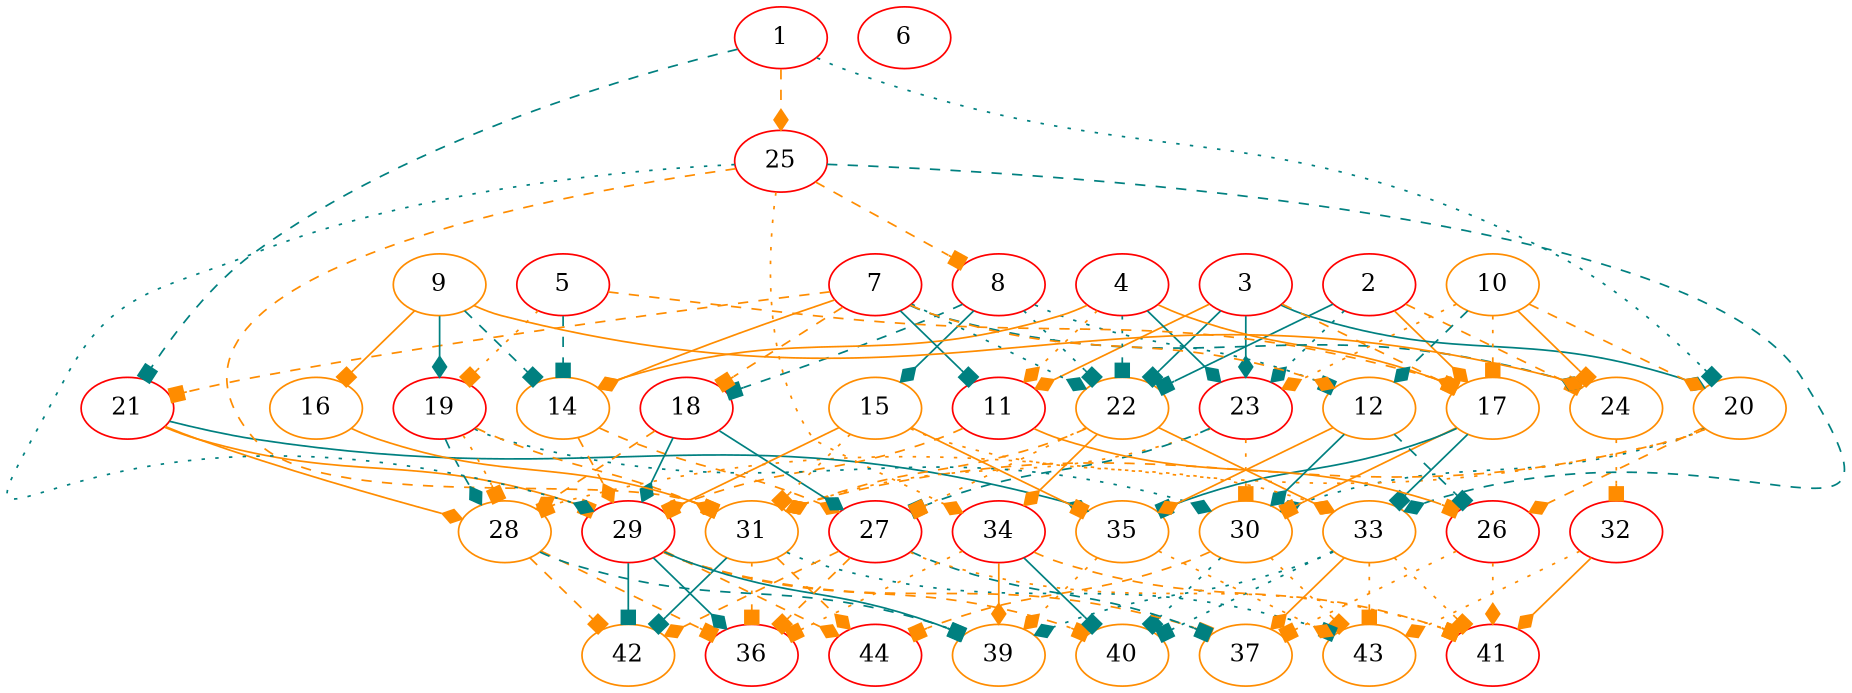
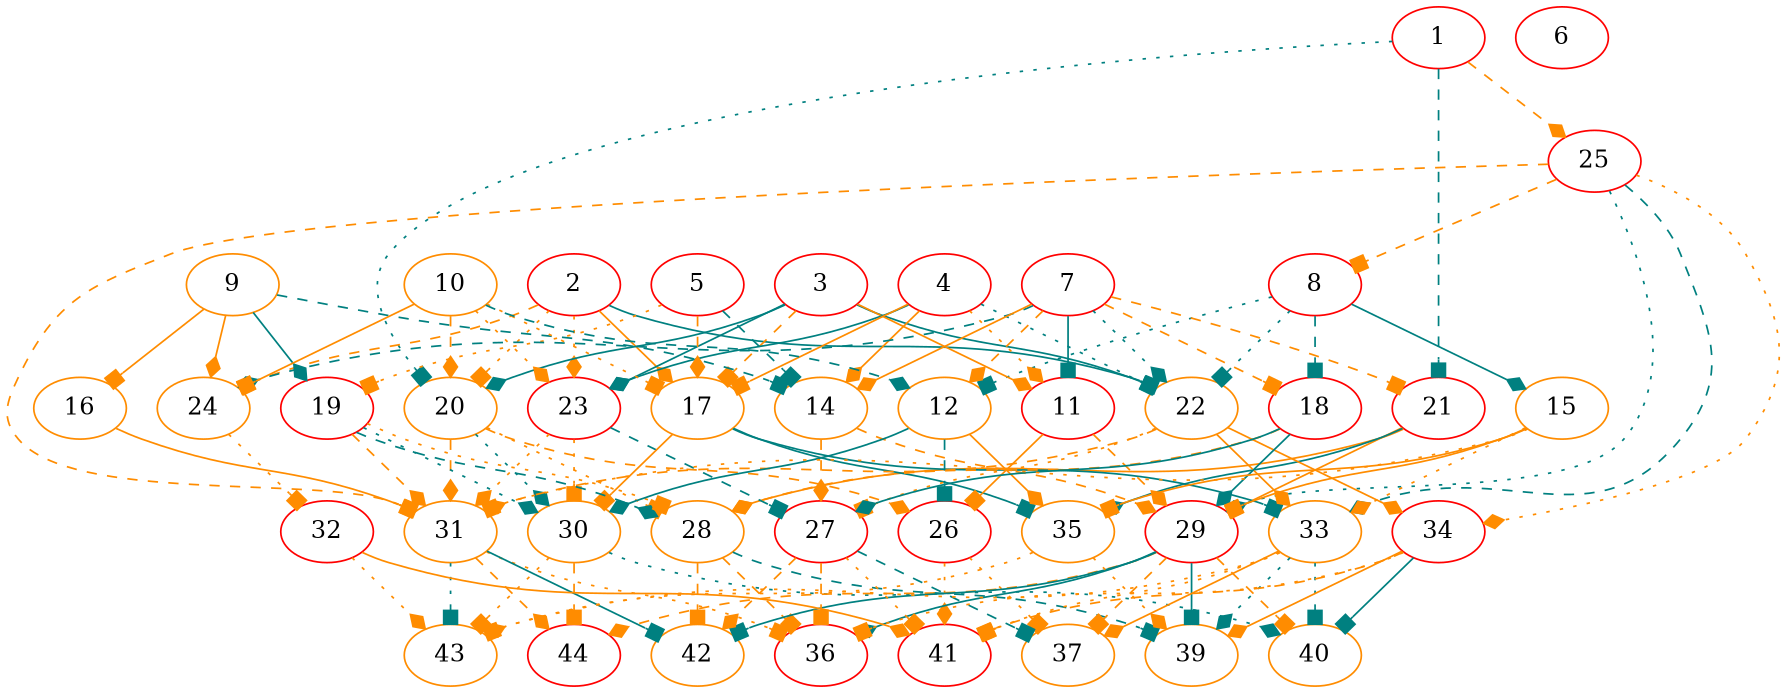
(1315, 339) -> (574, 336)
none -> (519, 340)
(1190, 587) -> (934, 594)
